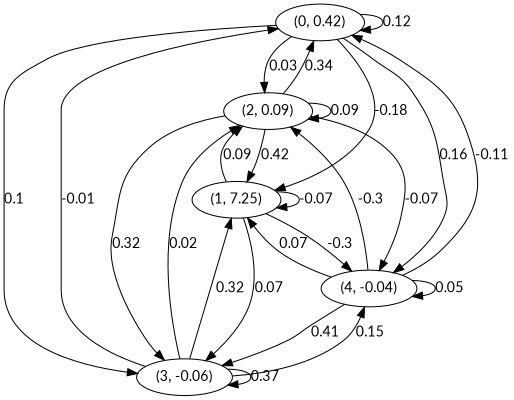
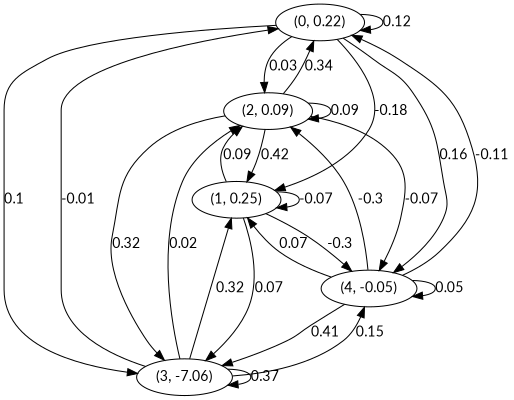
(320, 22) -> (320, 22)
(237, 200) -> (237, 200)
(369, 289) -> (369, 289)
(185, 377) -> (185, 377)
